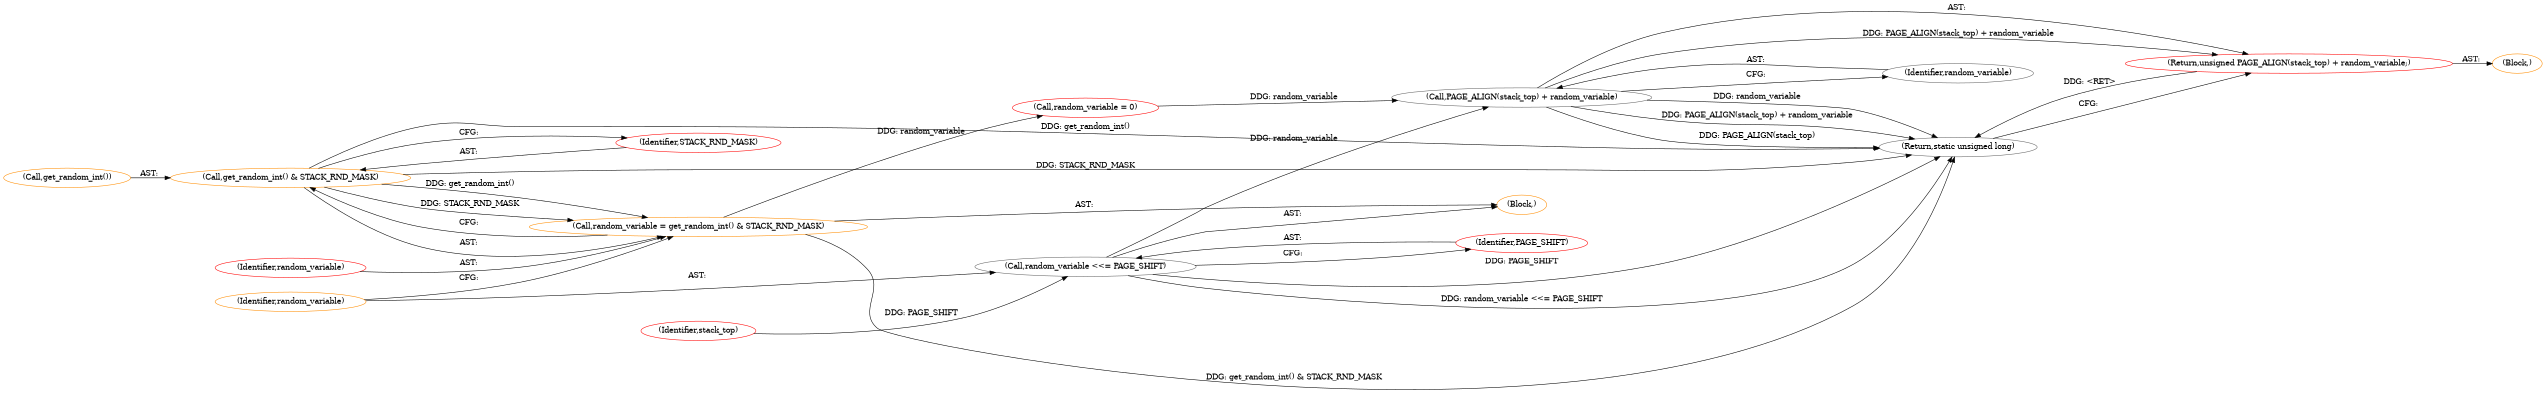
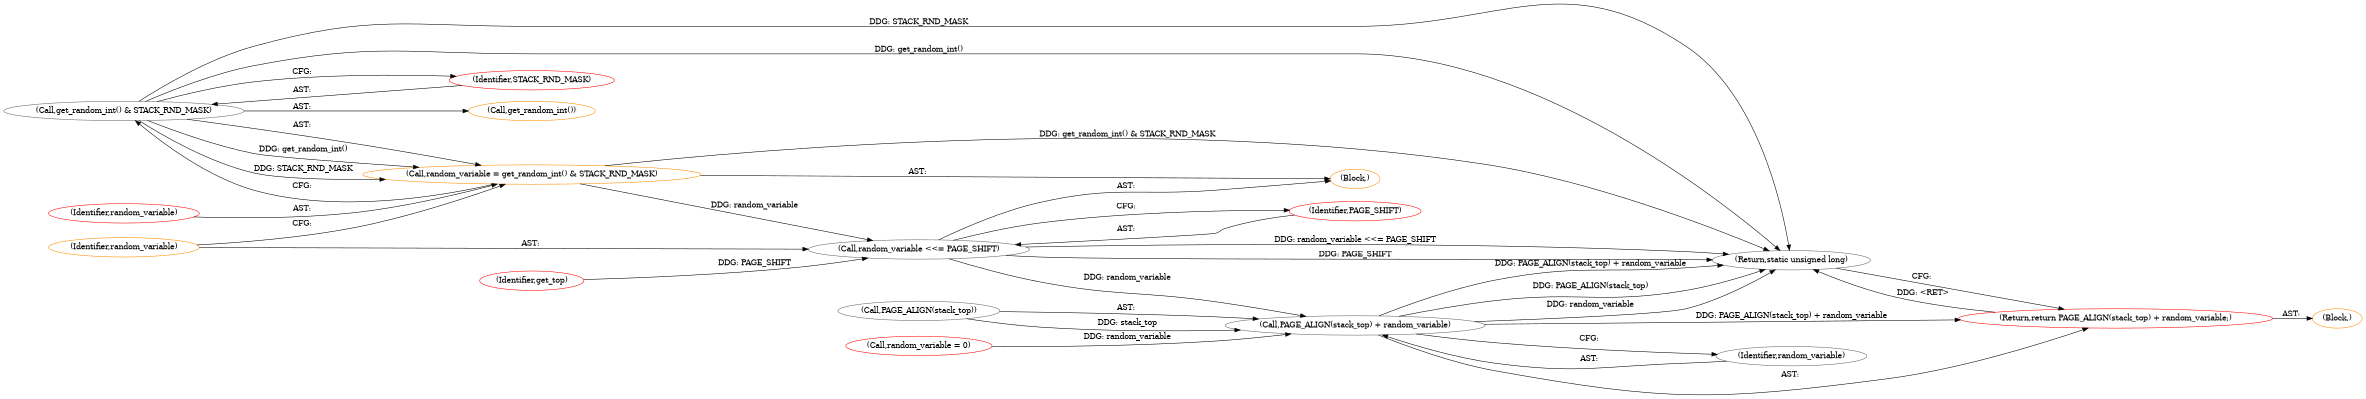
(2289, 64) -> (2116, 318)
(879, 161) -> (724, 212)
(148, 178) -> (354, 111)
(291, 178) -> (124, 111)
none -> (919, 311)
(698, 331) -> (532, 281)
